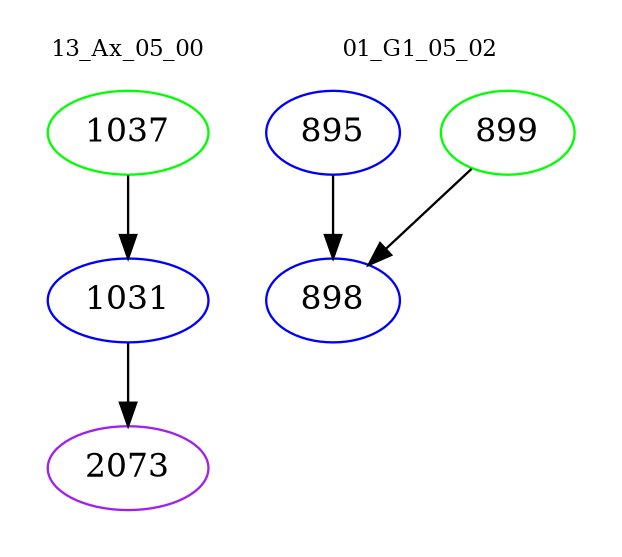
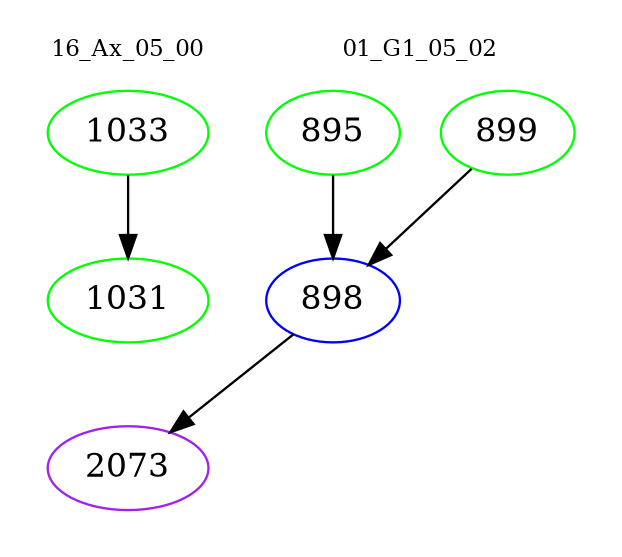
(128, 50) -> (128, 50)
(128, 133) -> (128, 133)
(333, 133) -> (333, 133)
(128, 300) -> (128, 300)
(128, 373) -> (241, 376)
